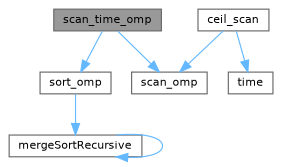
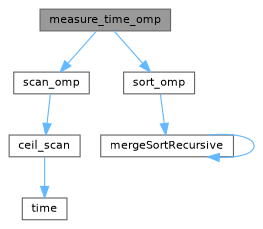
(108, 20) -> (105, 20)
(206, 47) -> (49, 109)
